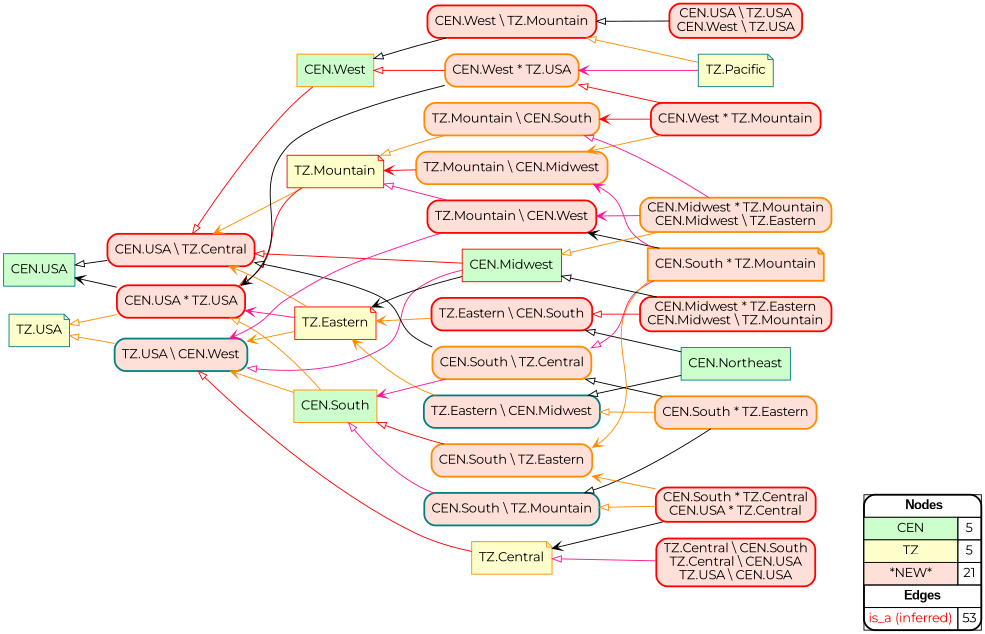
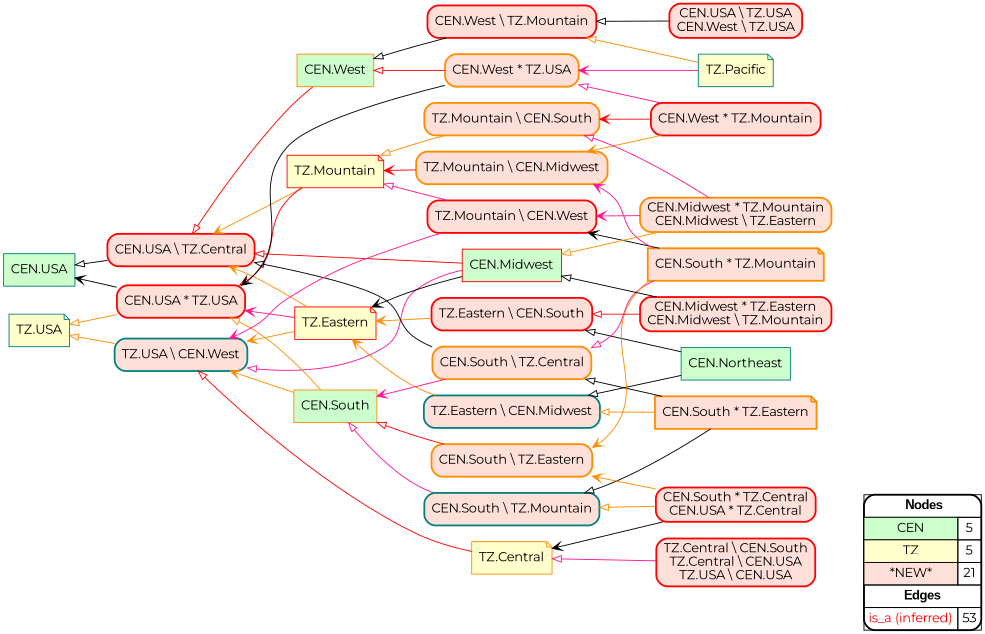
(624, 95) -> (624, 95)
(736, 413) -> (736, 413)
